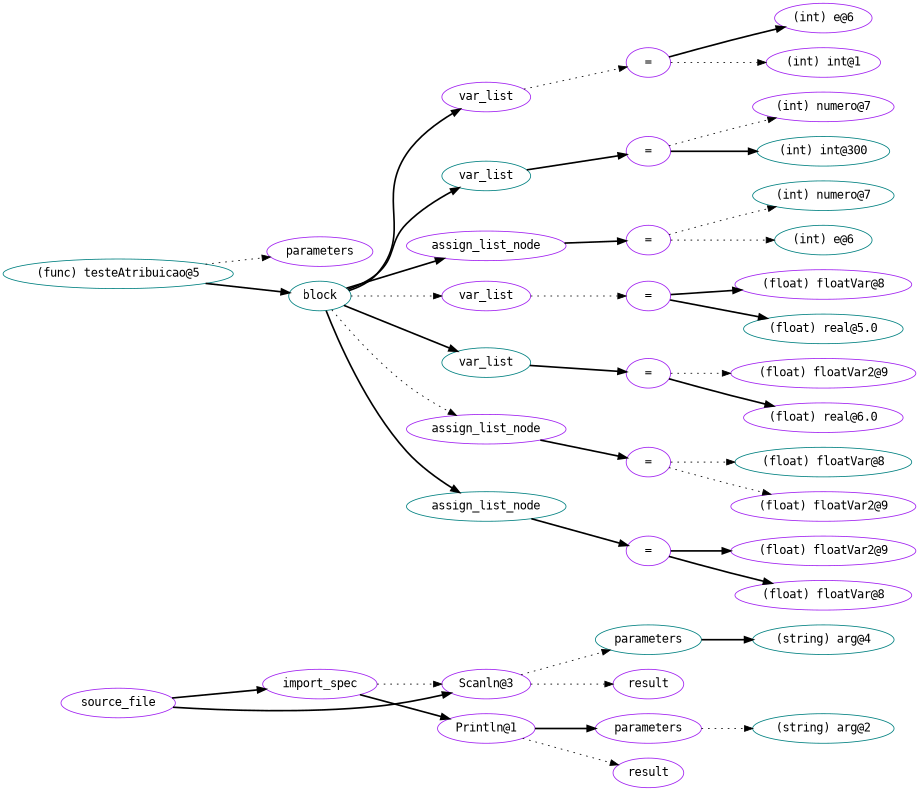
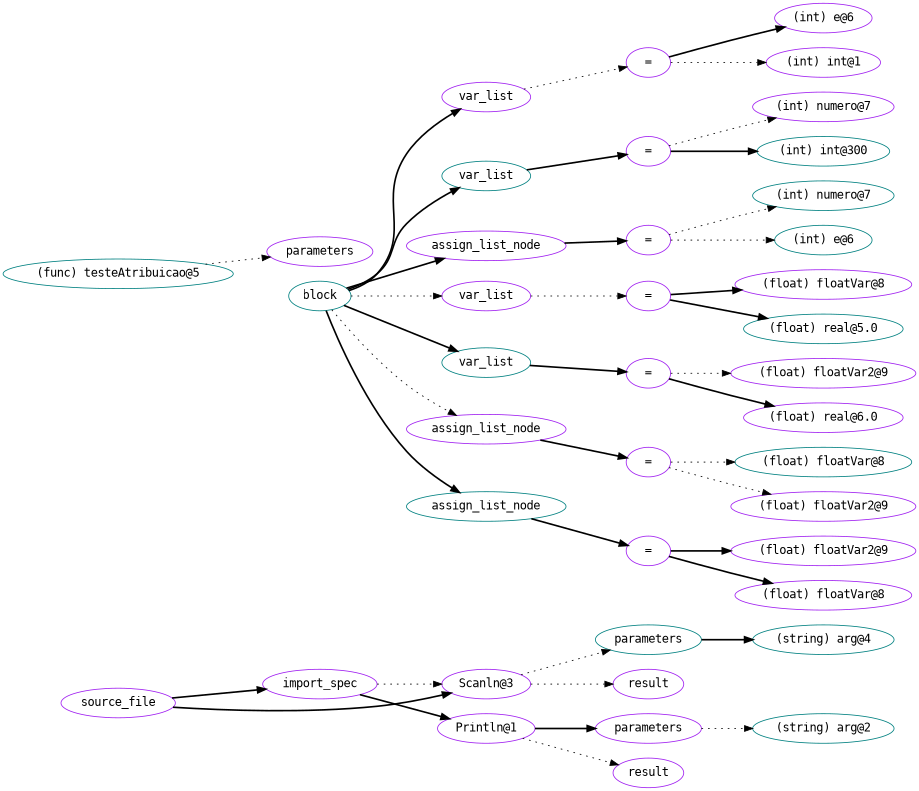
(243, 288) -> none
